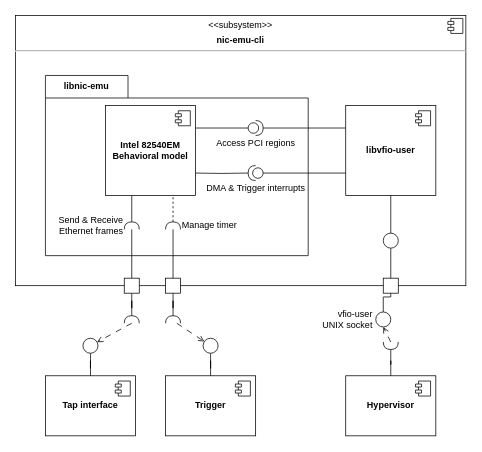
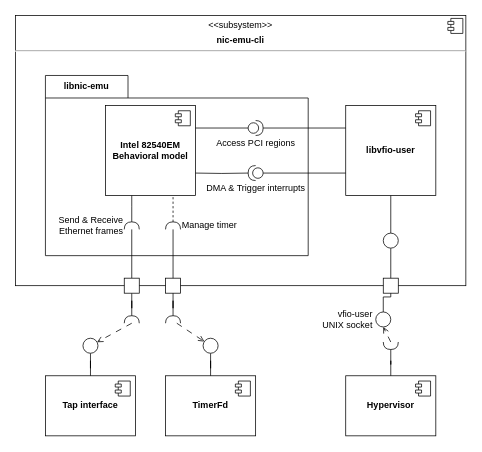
(210, 405) -> (210, 405)
